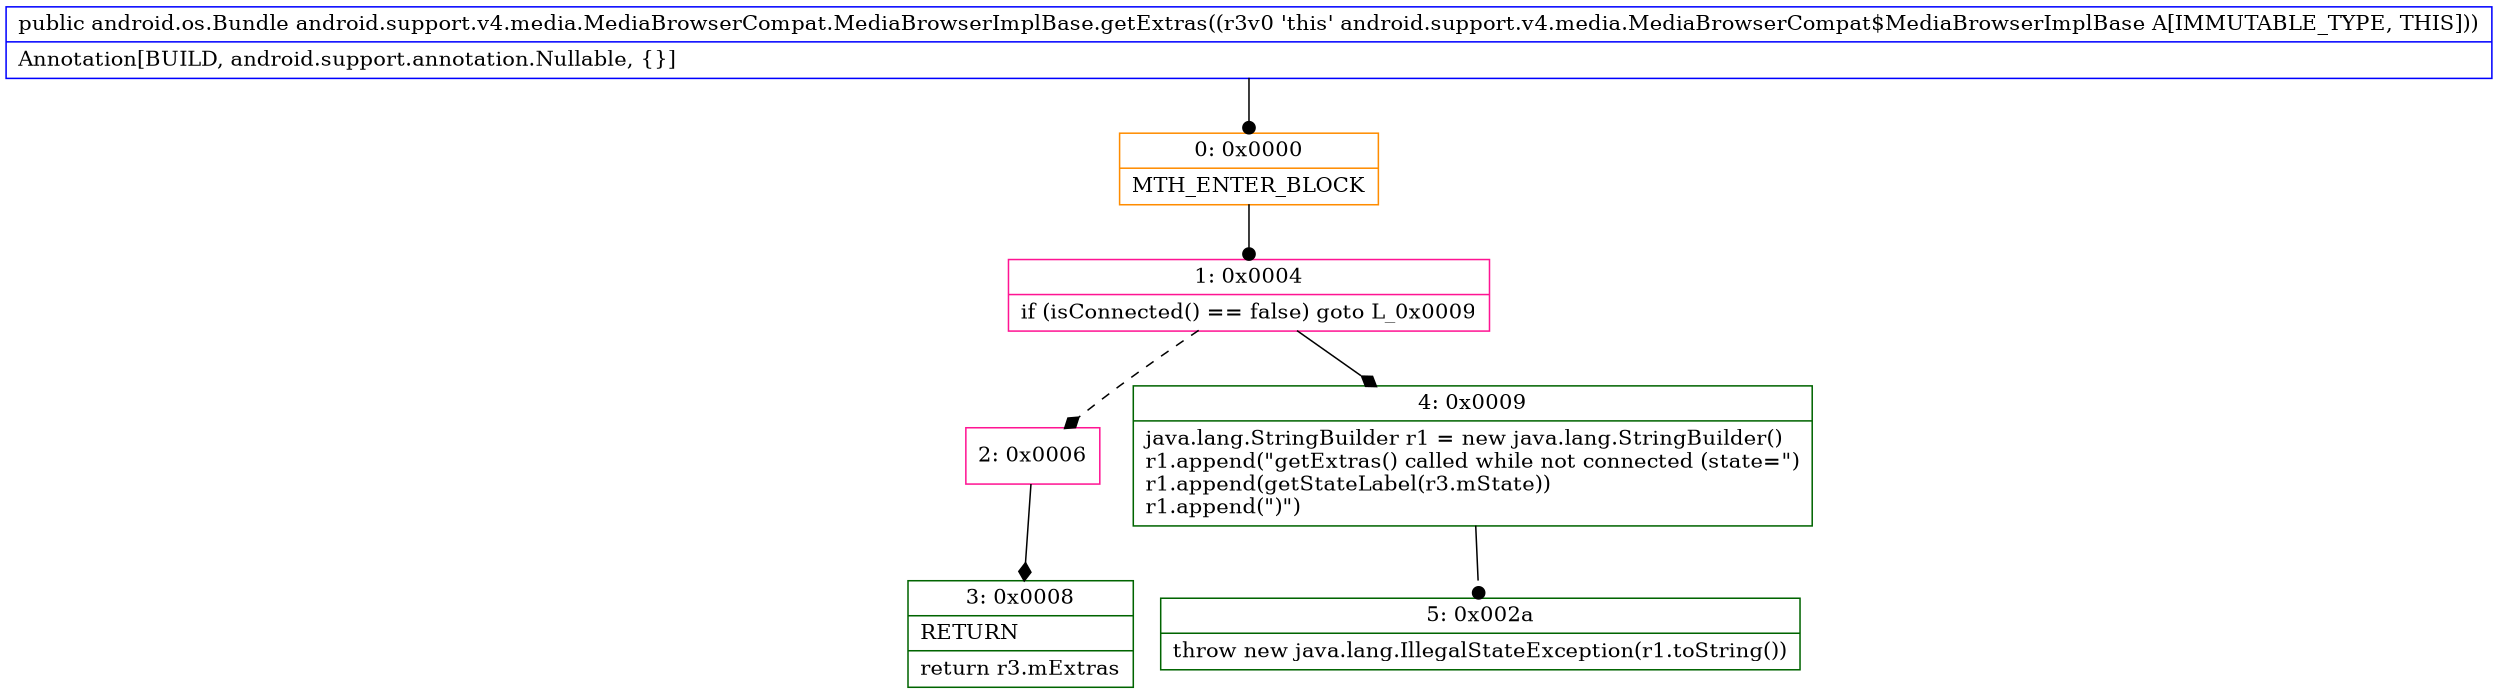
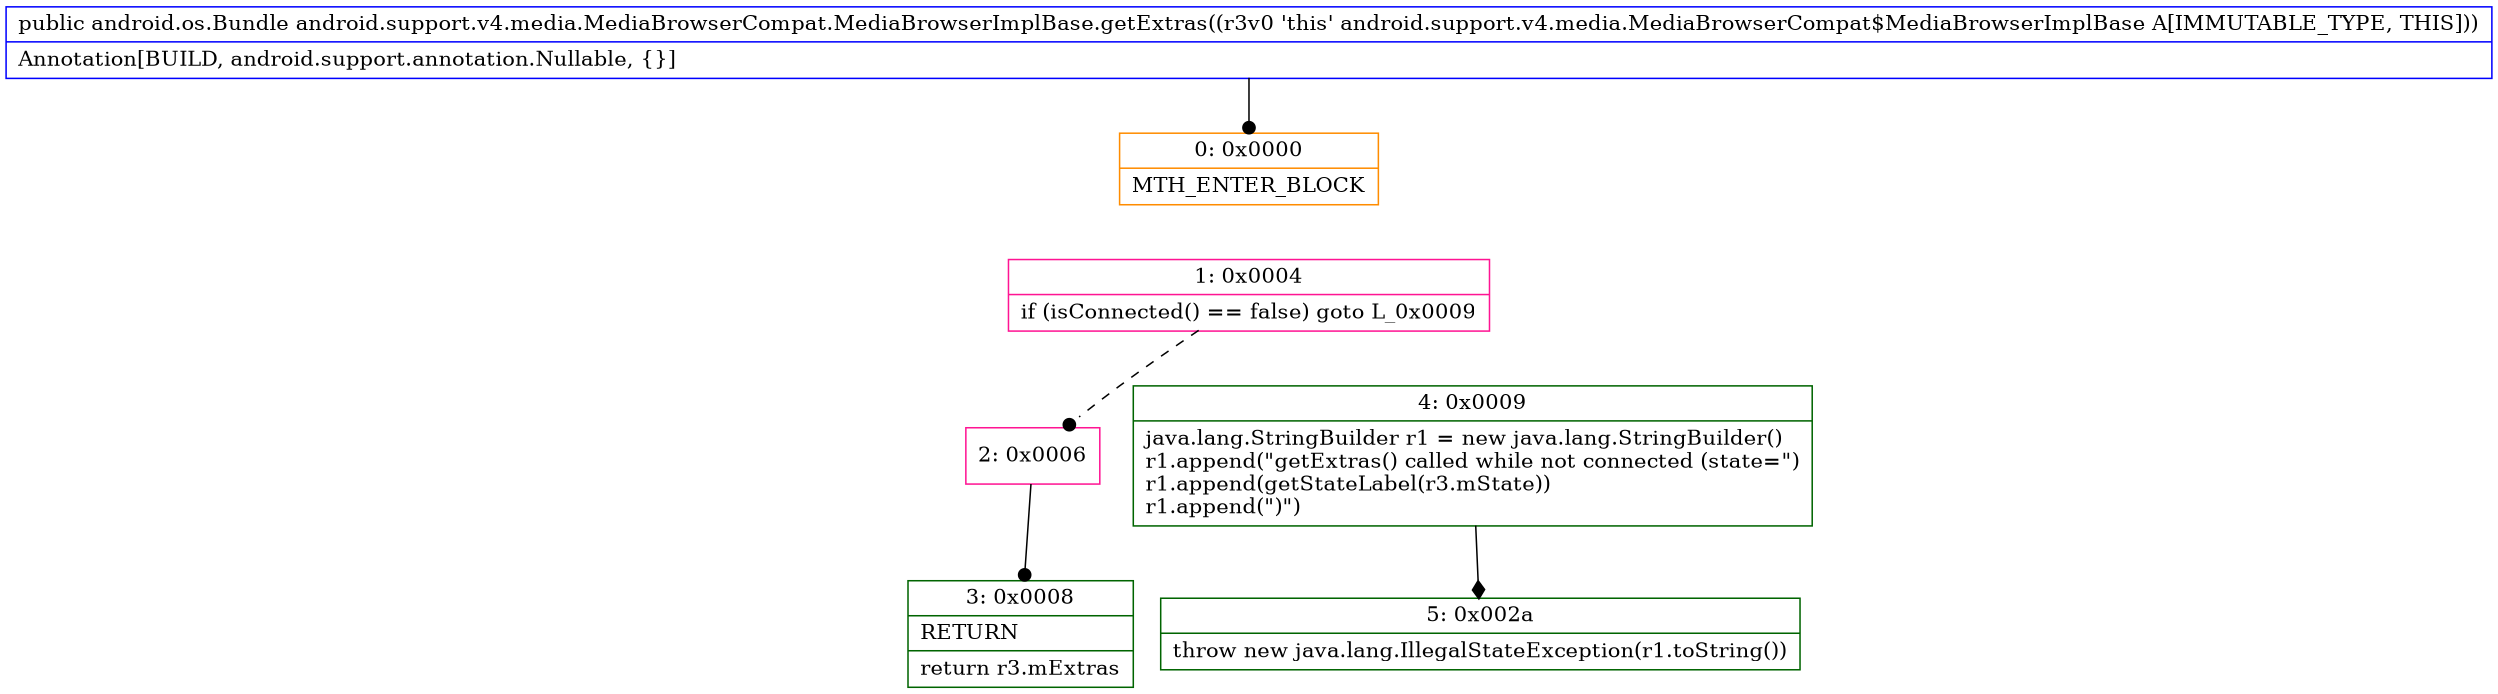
(1249, 226) -> none
(1329, 353) -> none
(1138, 372) -> (1138, 372)
(1028, 526) -> (1028, 526)
(1477, 553) -> (1477, 553)
